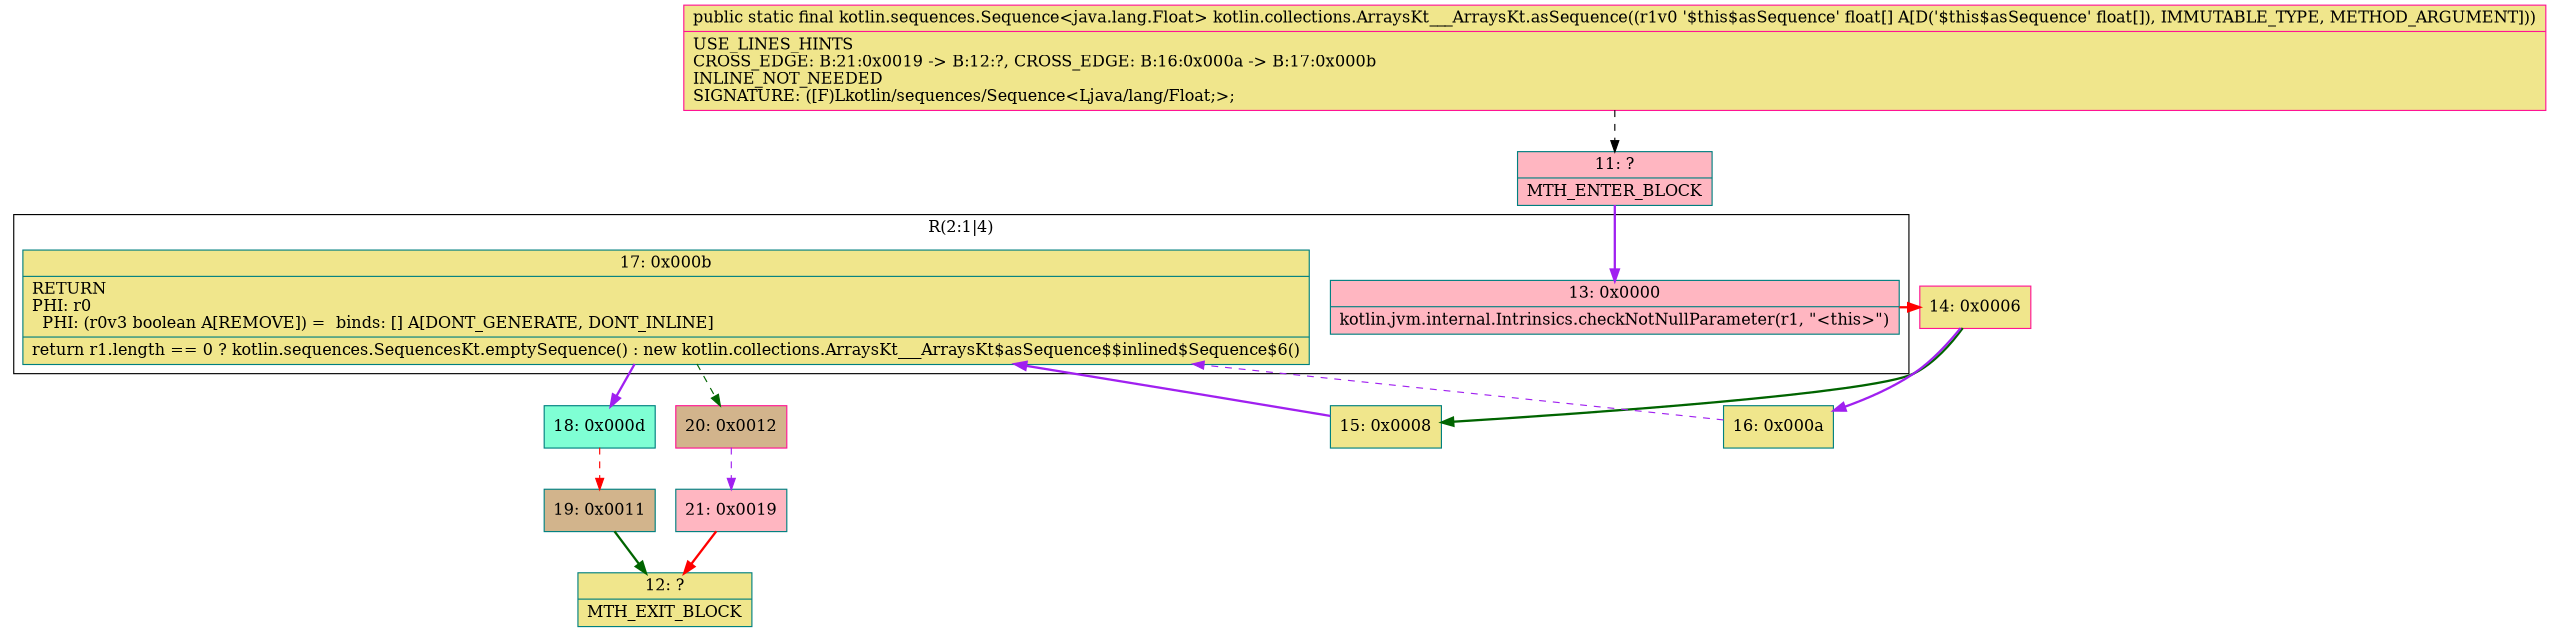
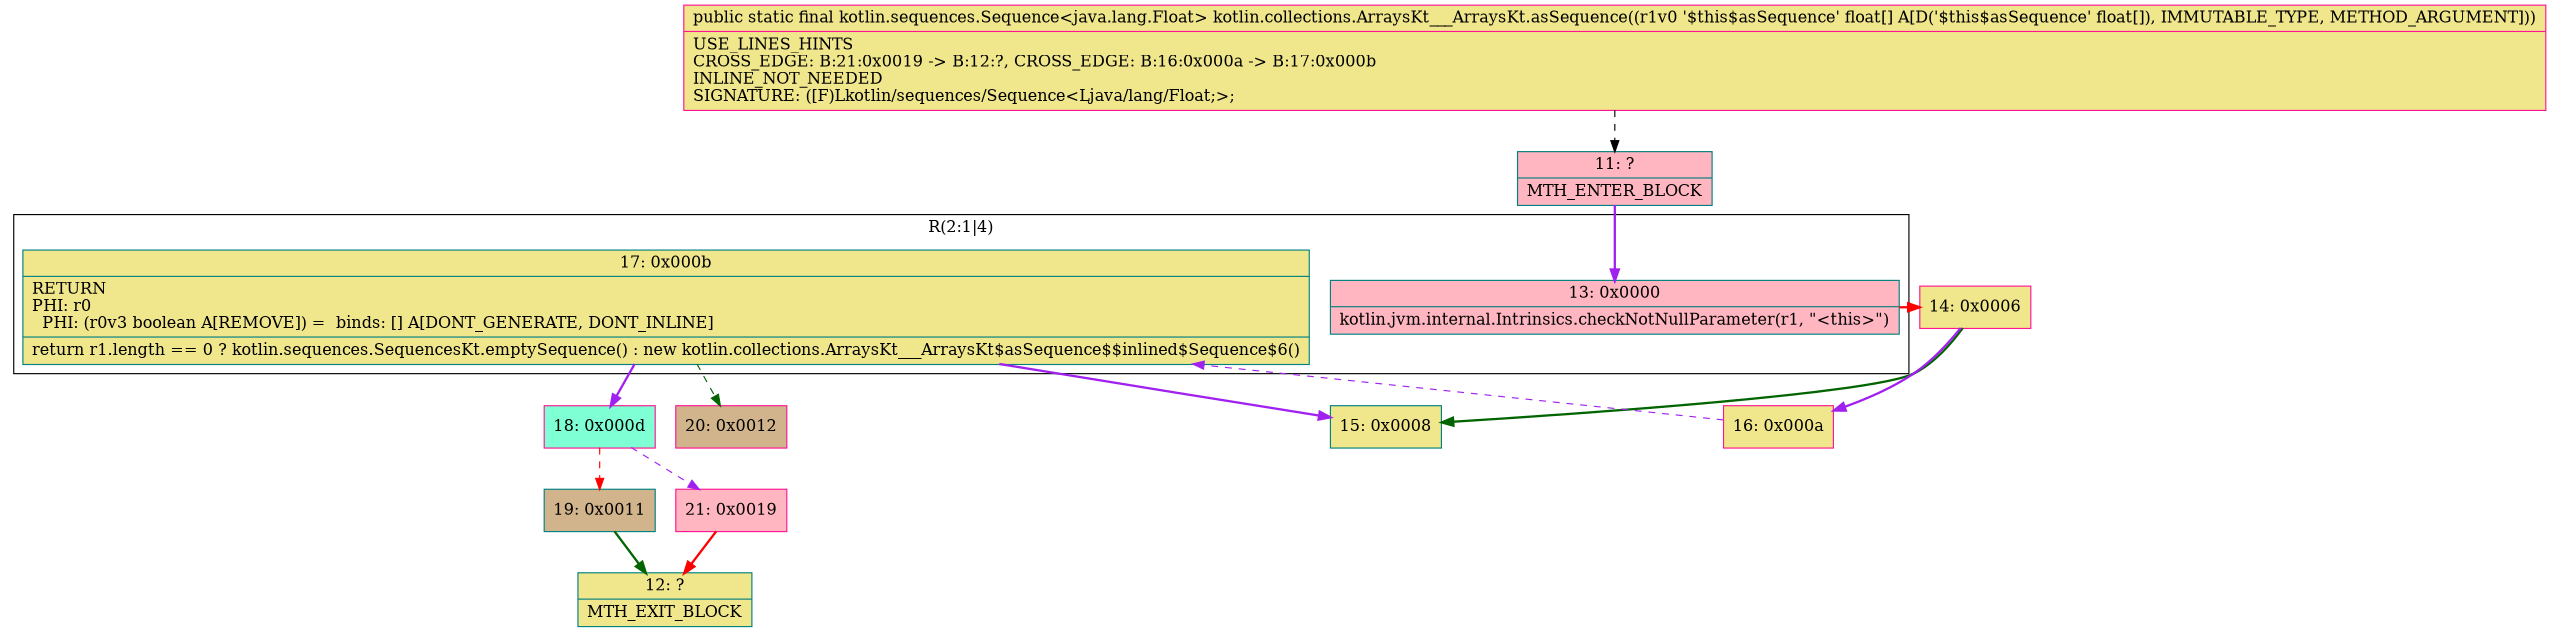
(1178, 391) -> (1159, 390)
(600, 427) -> (600, 427)
(1778, 427) -> (1778, 427)
(731, 463) -> (660, 465)
(731, 510) -> (731, 510)
